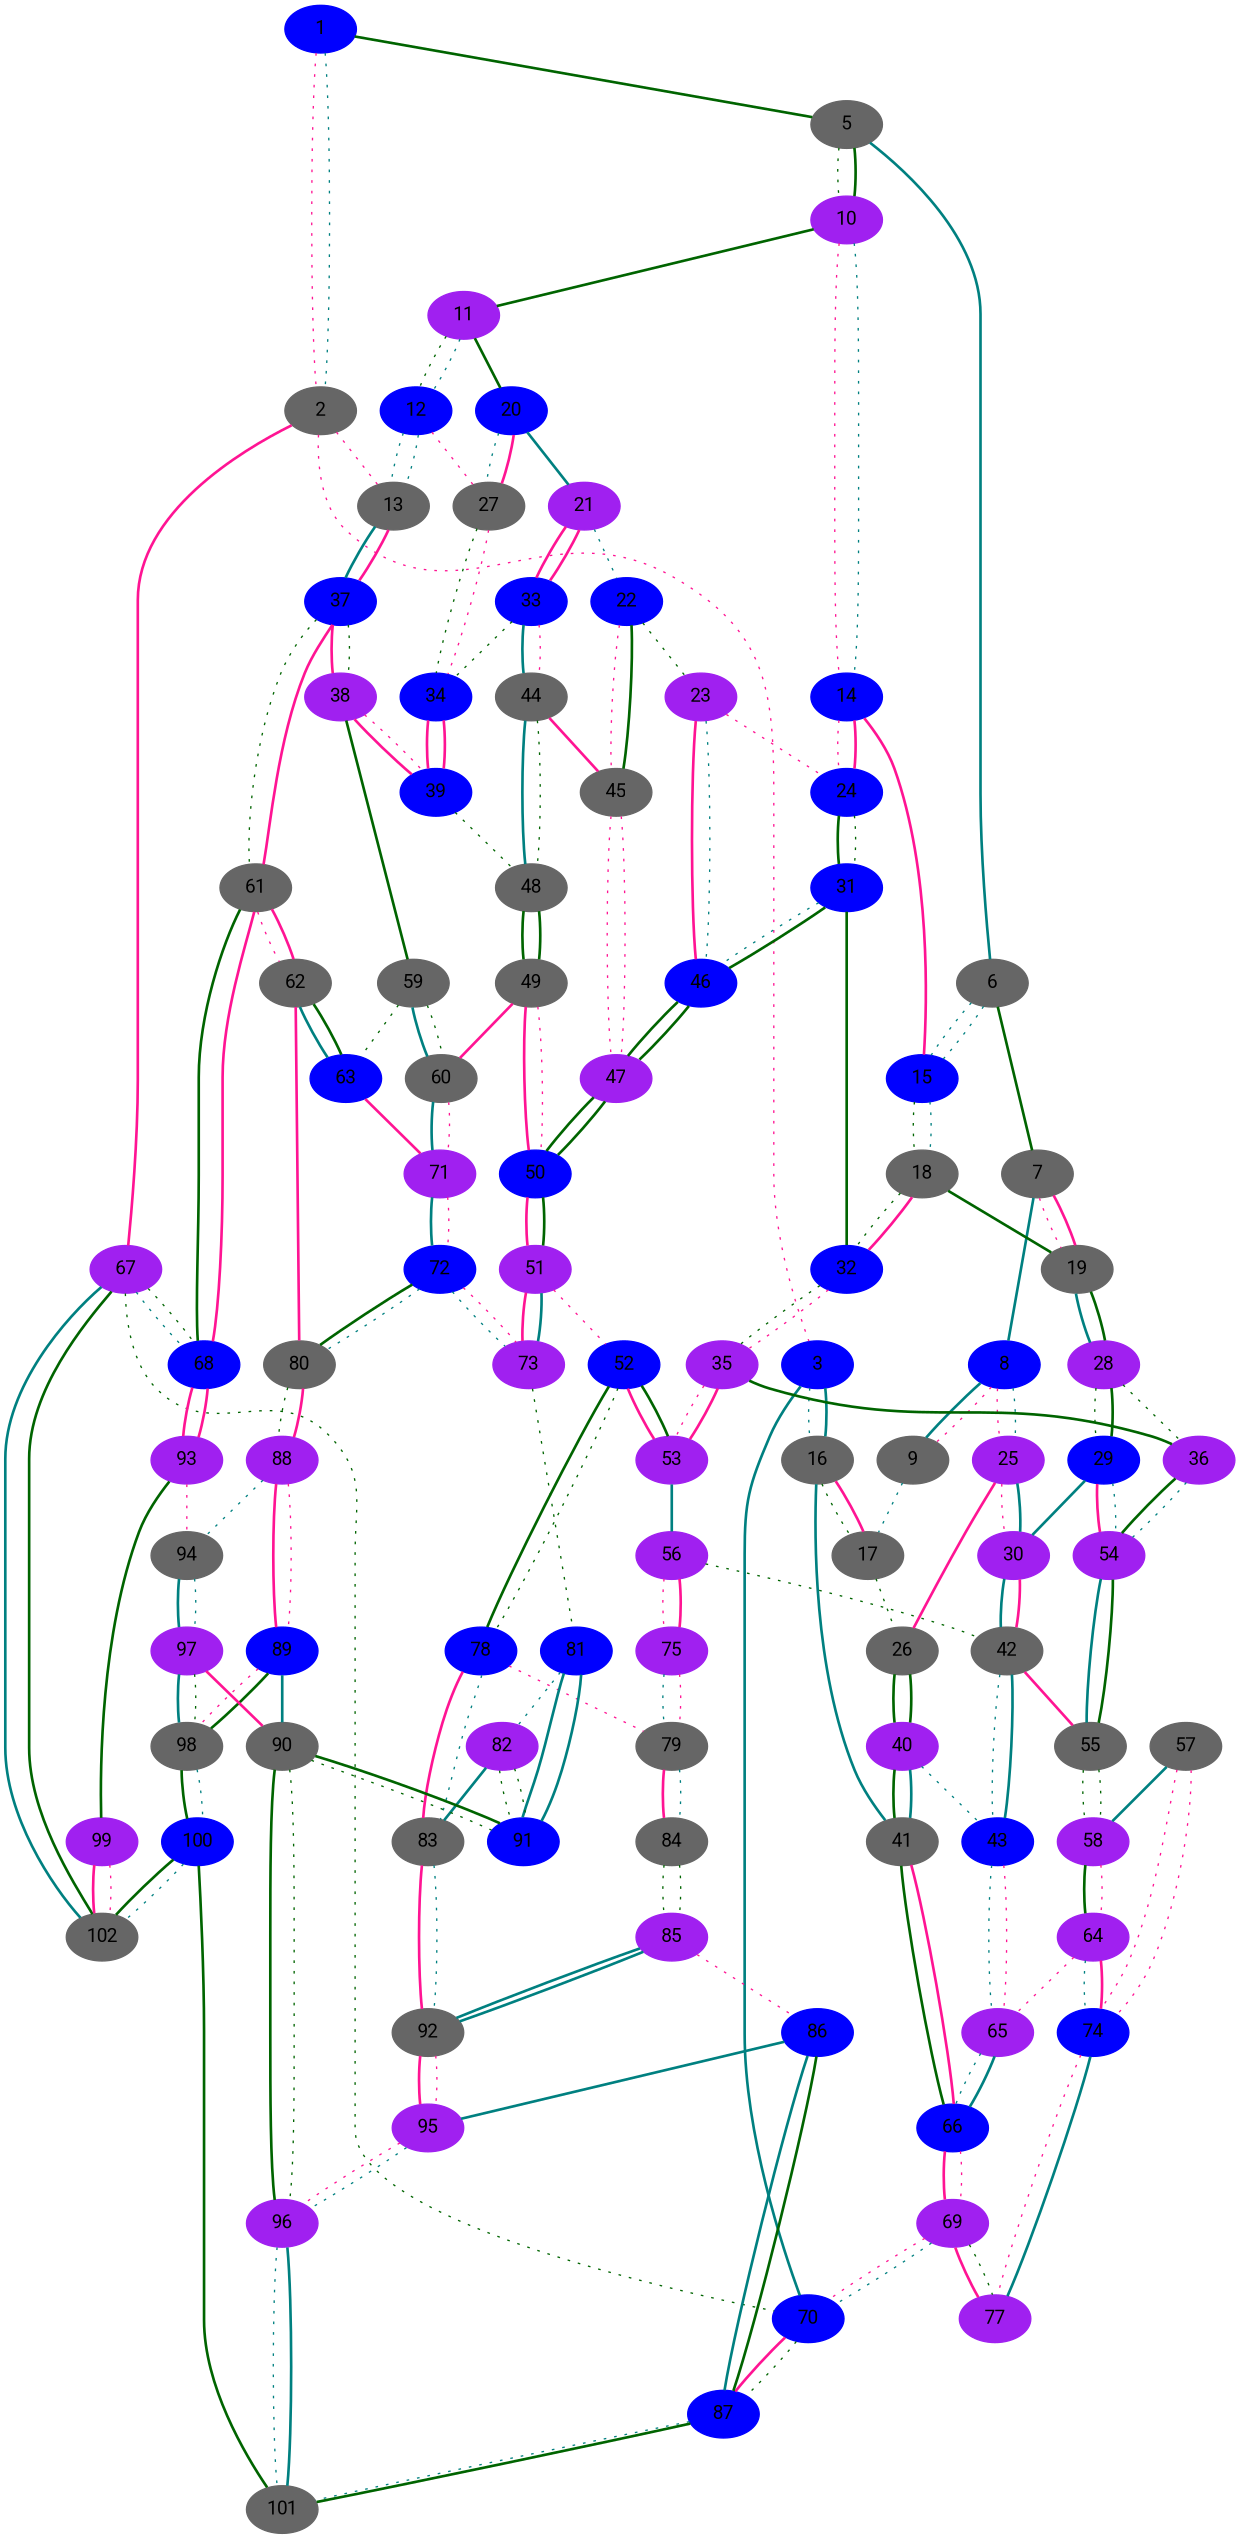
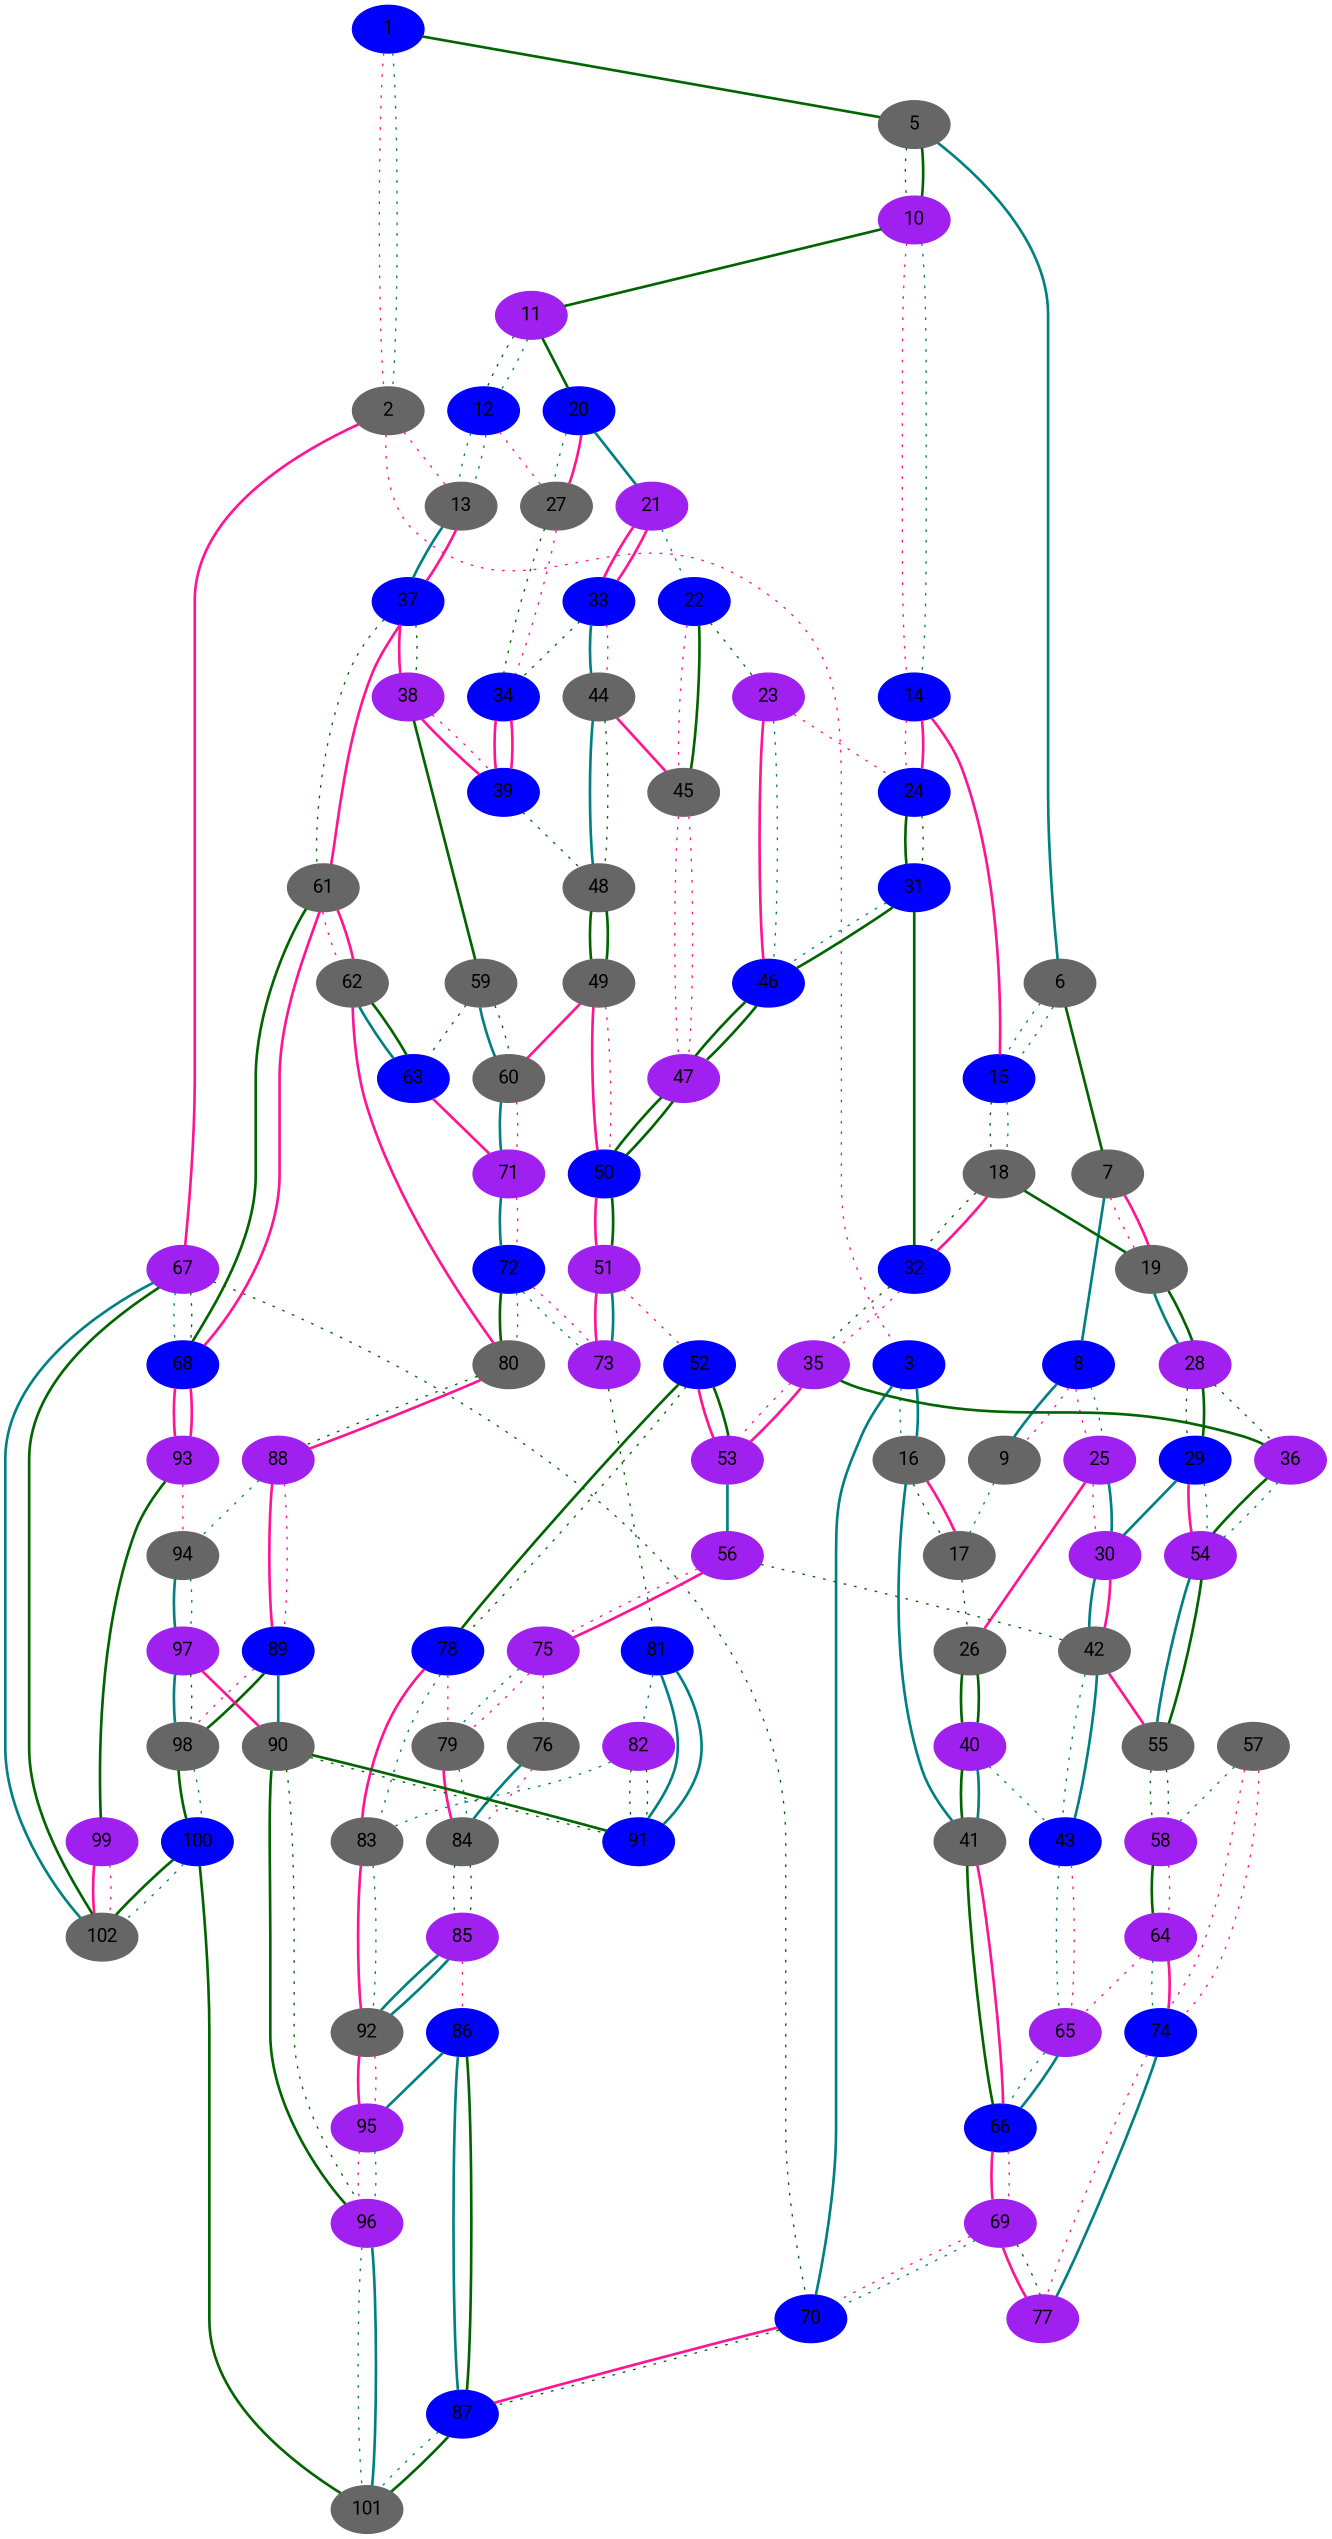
none -> (543, 1746)
(465, 1794) -> (530, 1788)
(1139, 1794) -> (1207, 1794)
